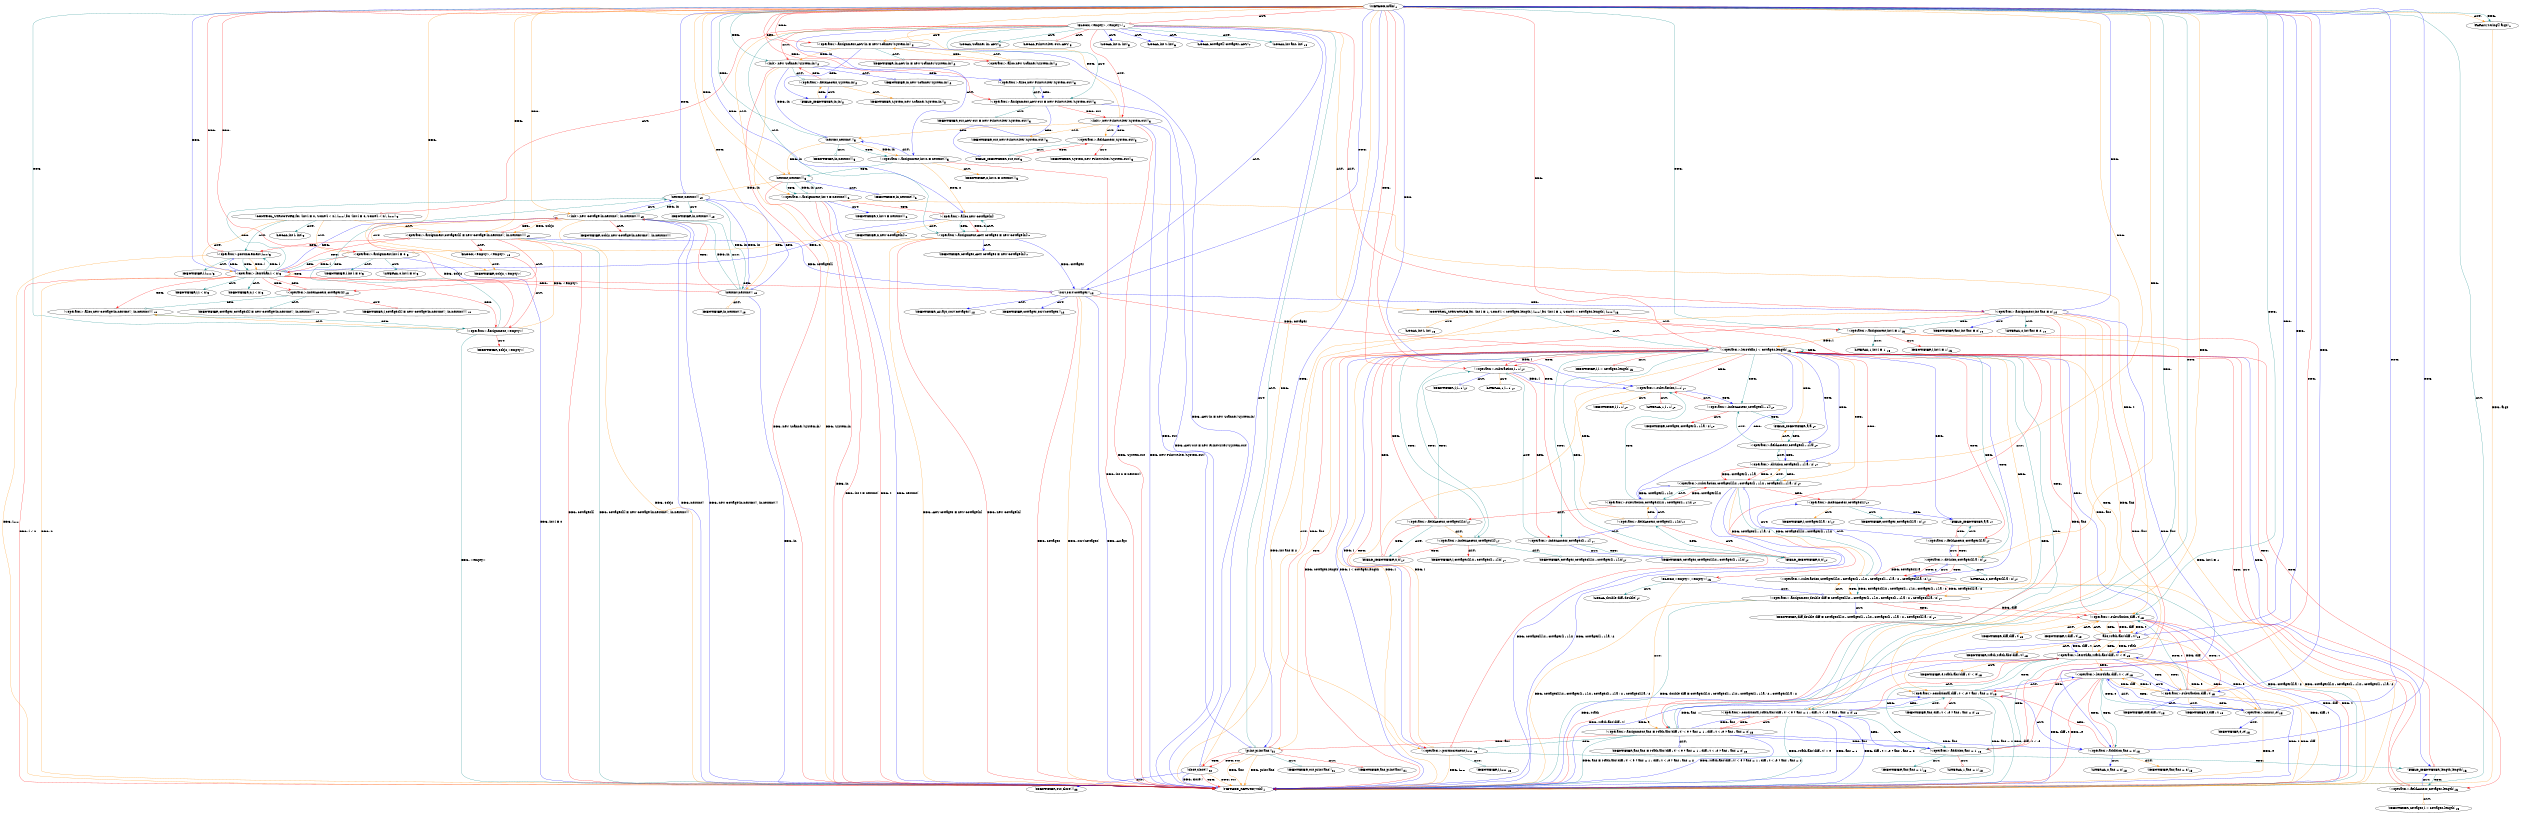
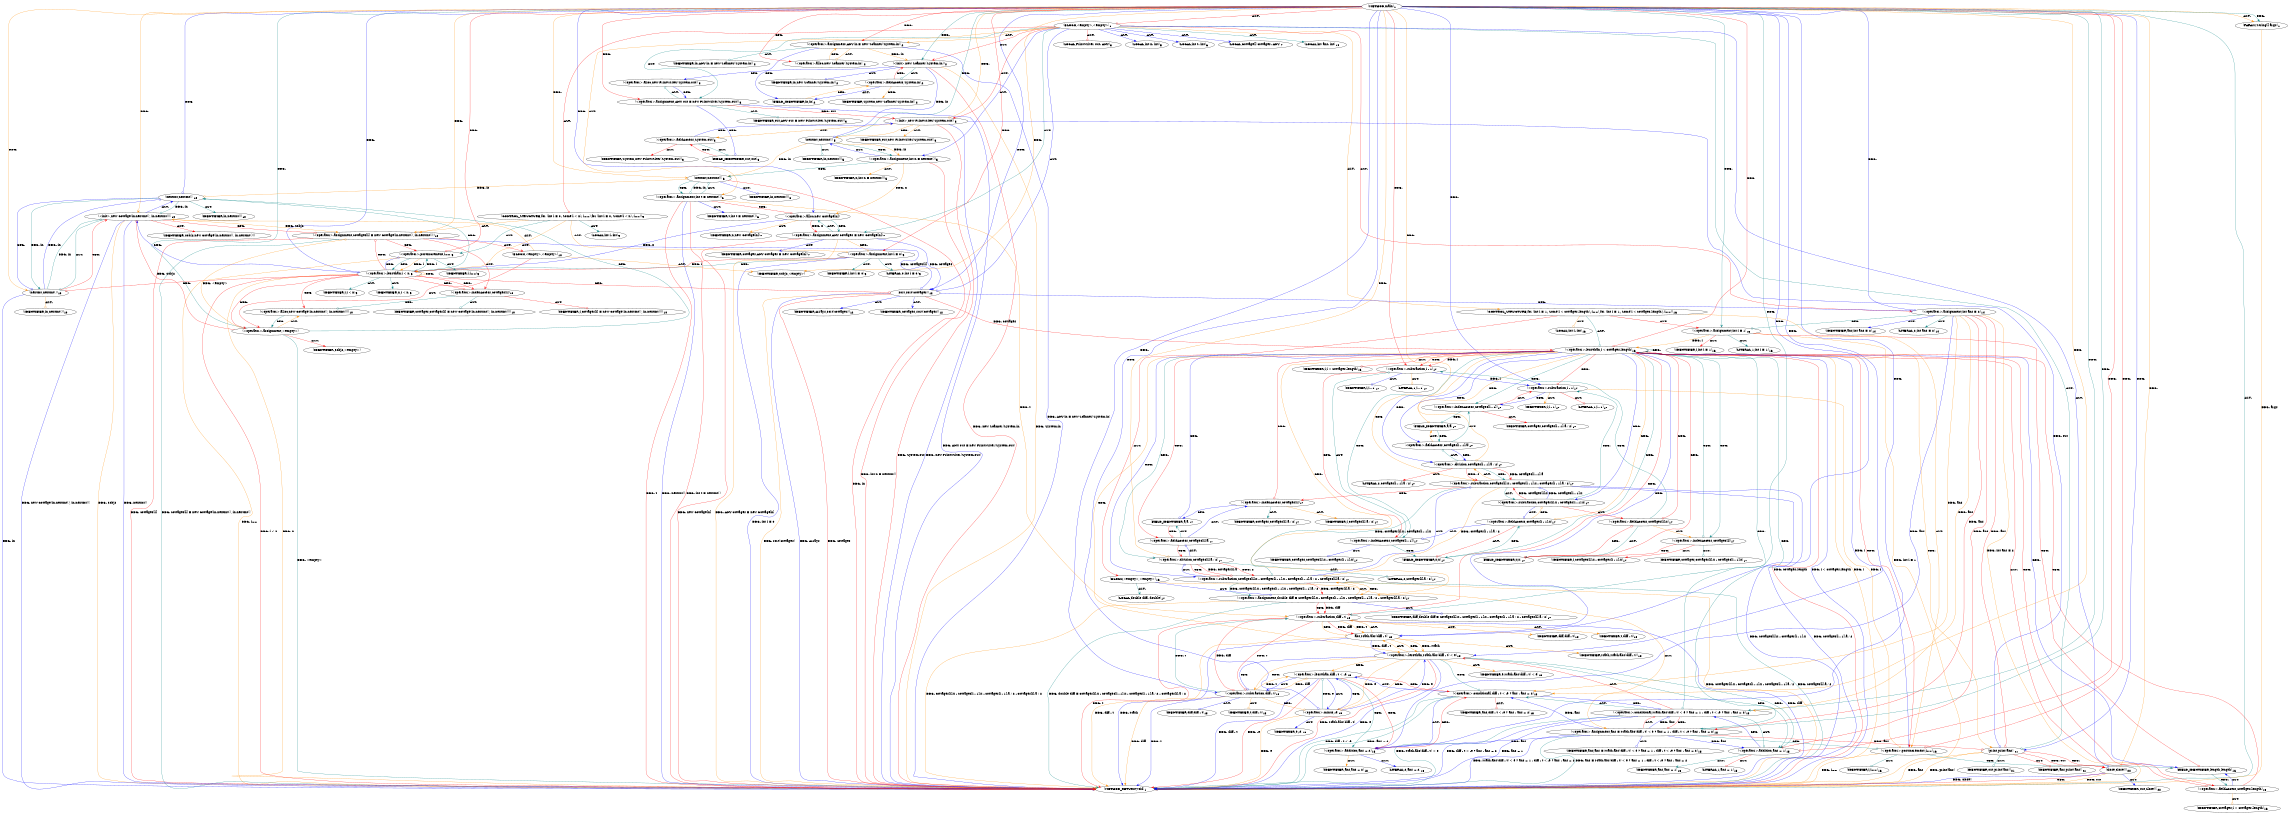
(2424, 34) -> (1894, 370)
(980, 45) -> none
(877, 92) -> (893, 92)
none -> (1388, 484)
(1647, 514) -> (1538, 514)
